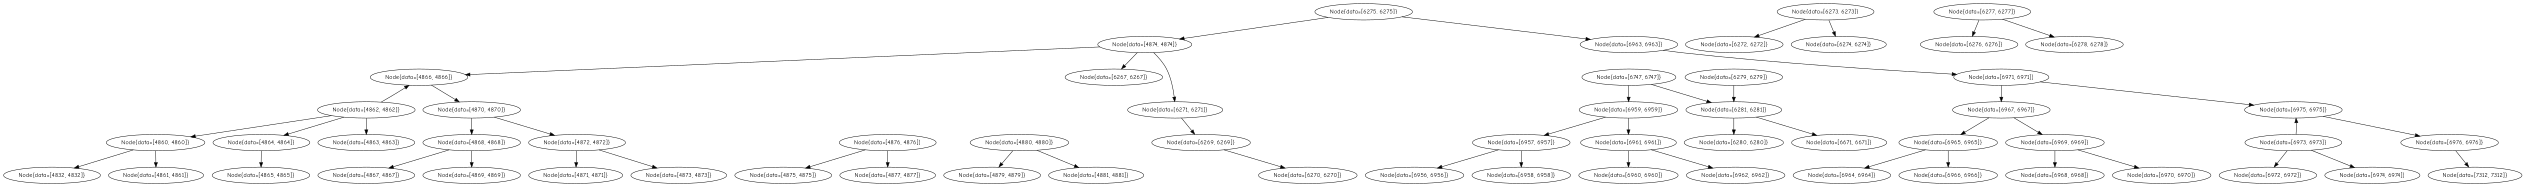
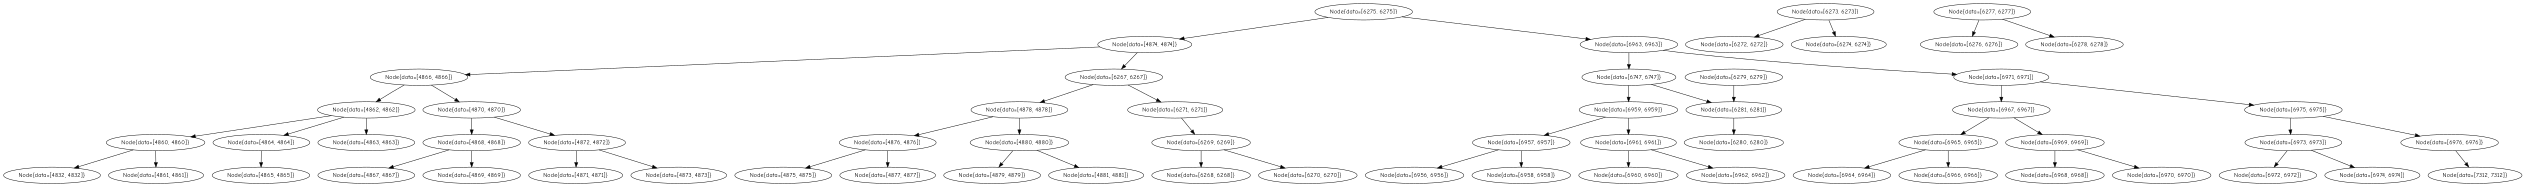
none -> (1629, 59)
(1168, 73) -> (1142, 92)
(393, 95) -> (392, 92)
none -> (1019, 110)
(2296, 129) -> (2290, 124)
(1839, 143) -> none
none -> (1201, 175)
